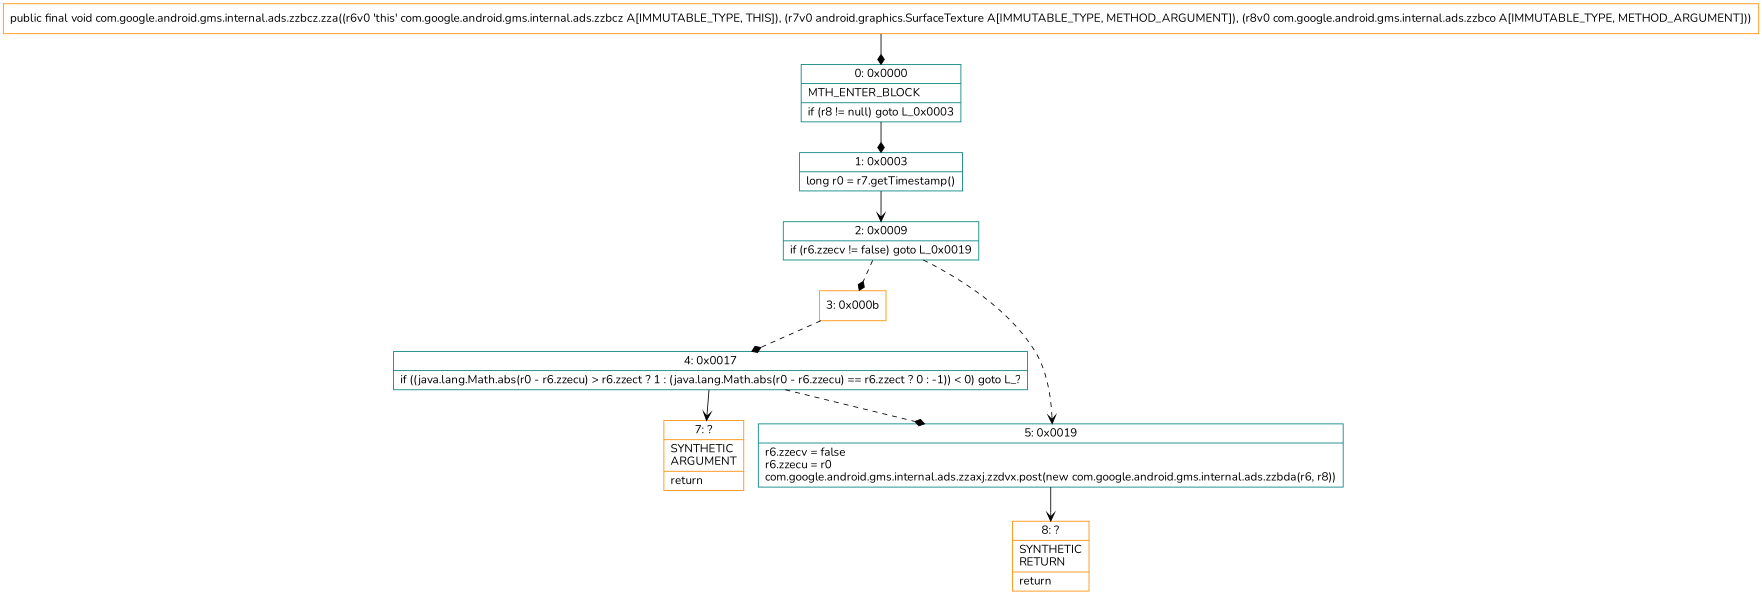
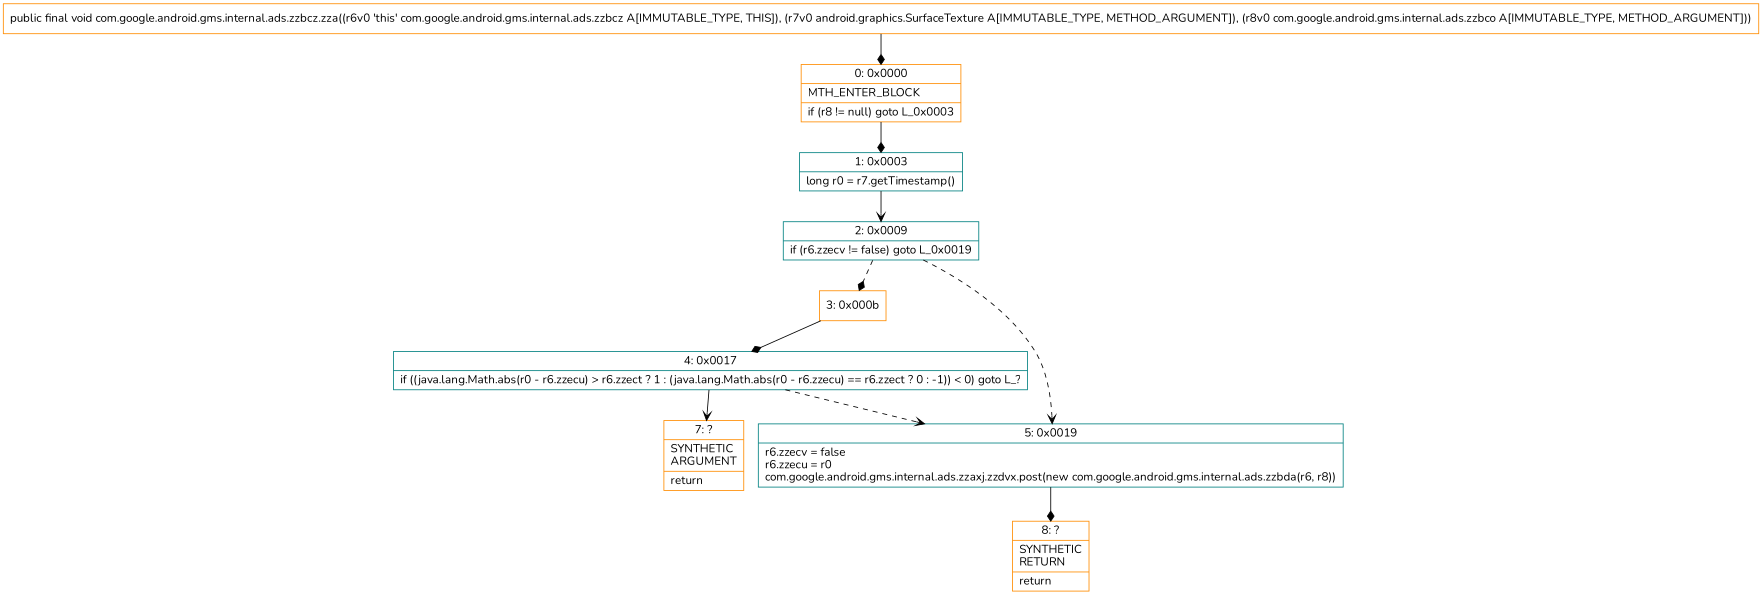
(881, 93) -> (881, 93)
(791, 334) -> (791, 334)
(850, 406) -> (851, 406)
(1051, 500) -> (1051, 499)
